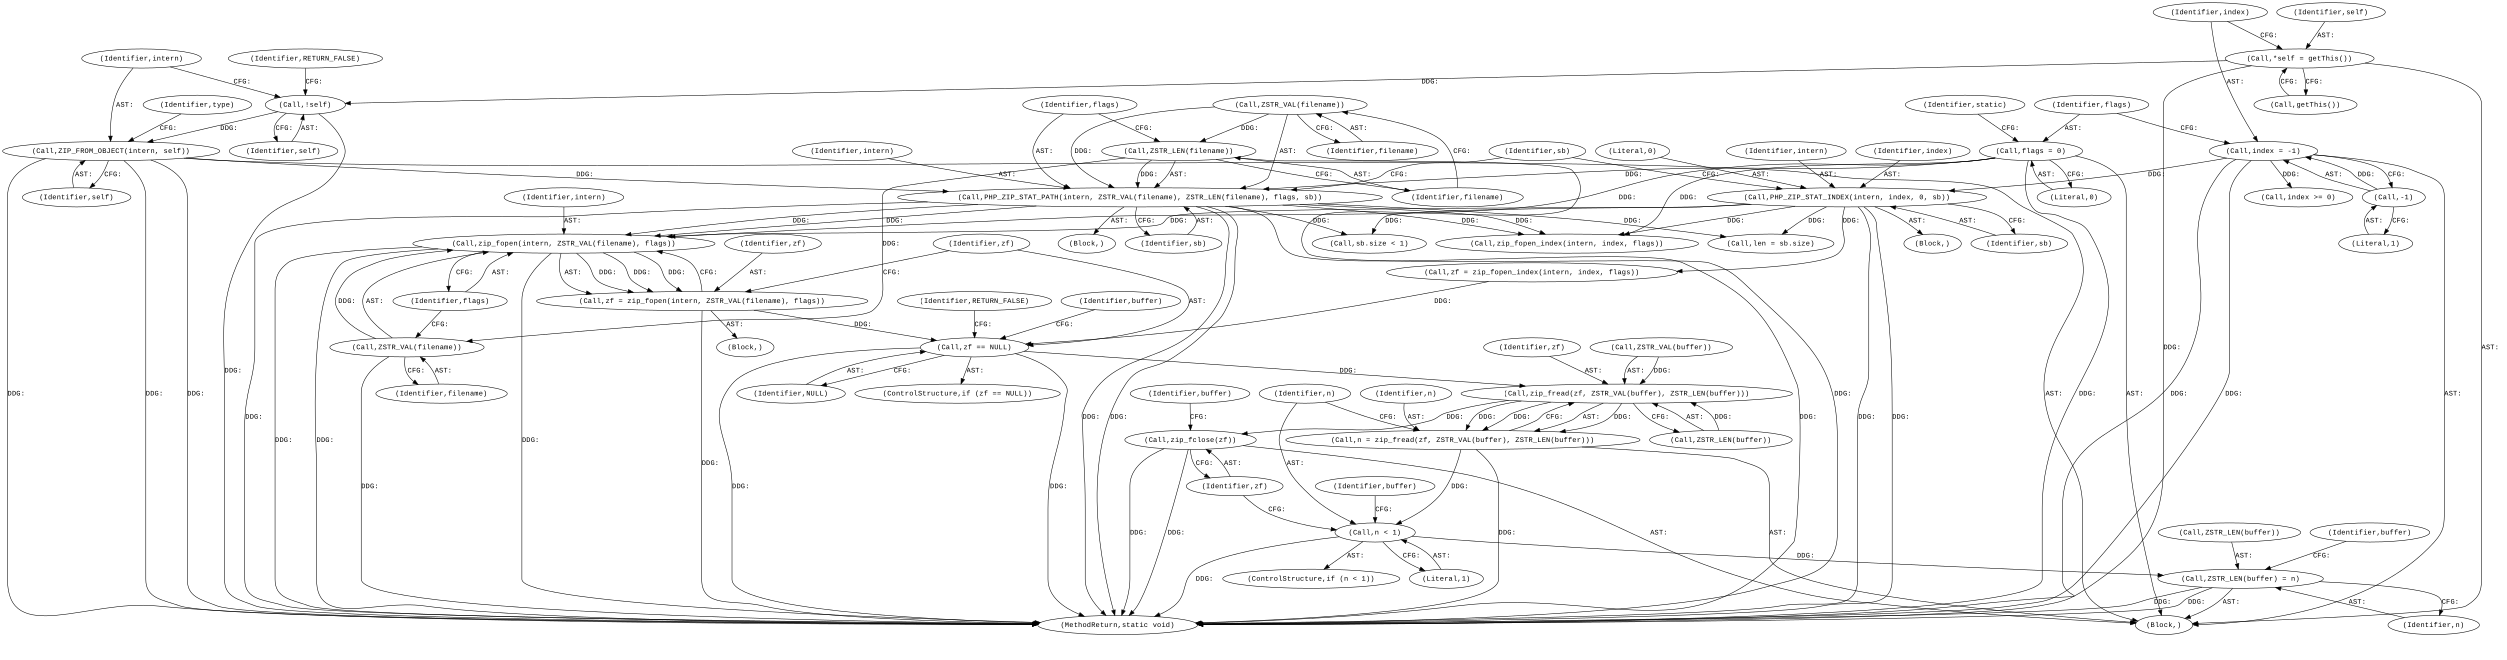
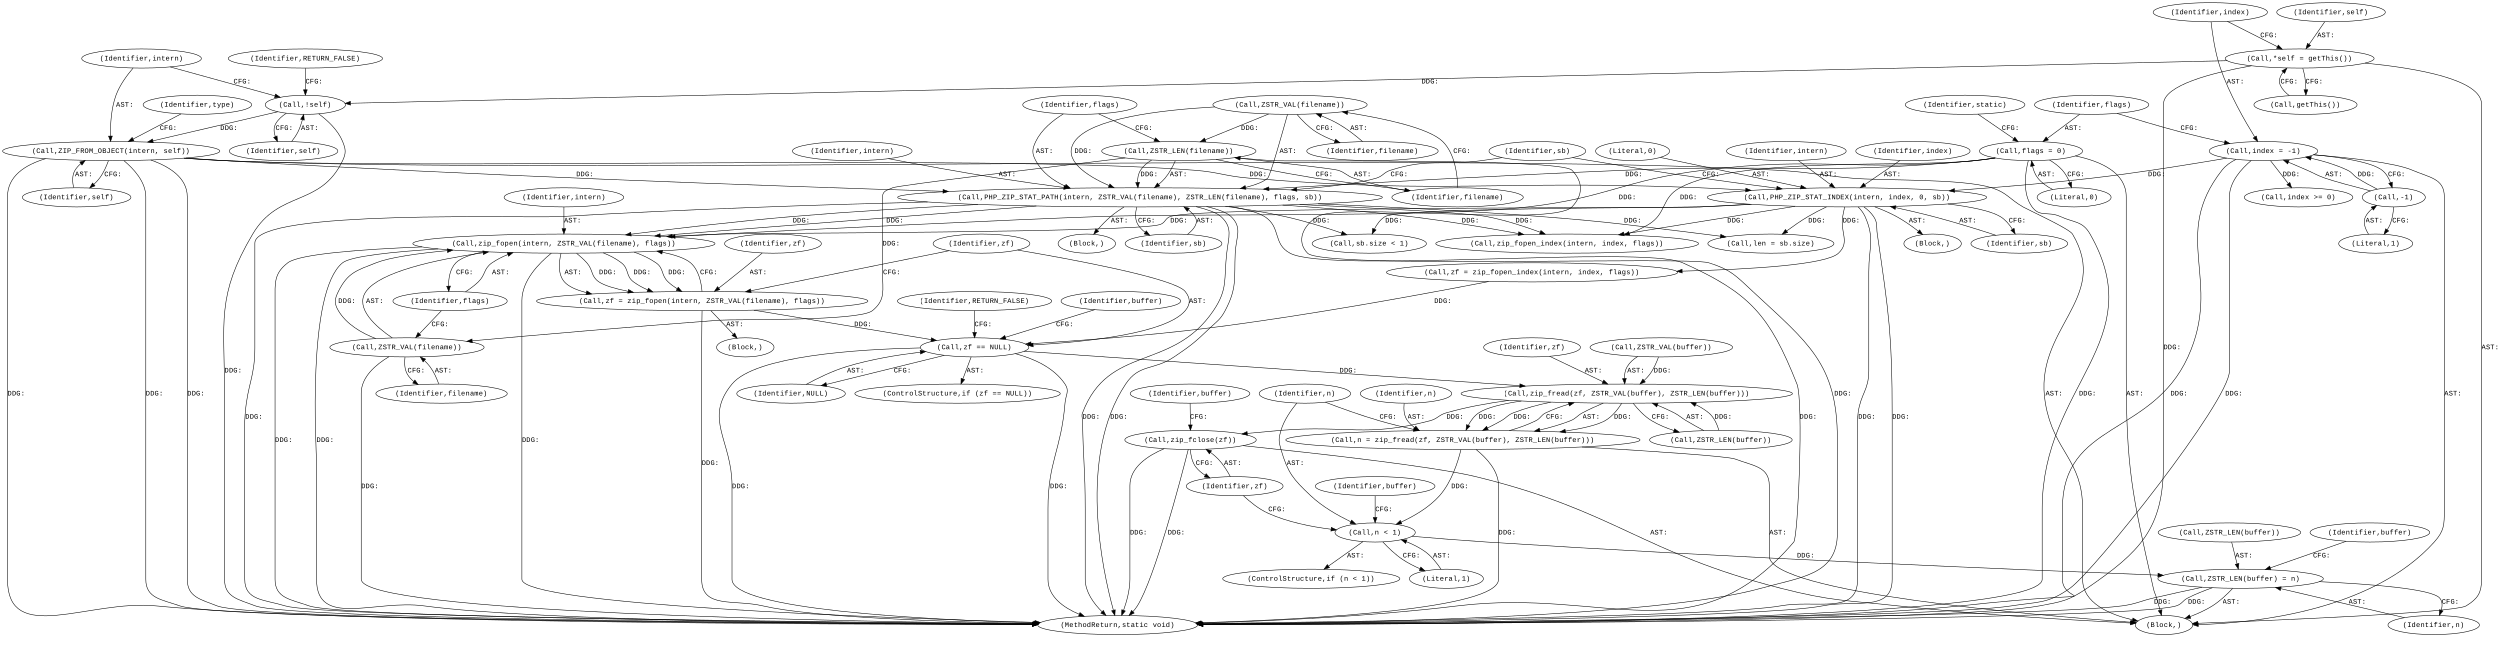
none -> (1122, 167)
(1237, 554) -> none
